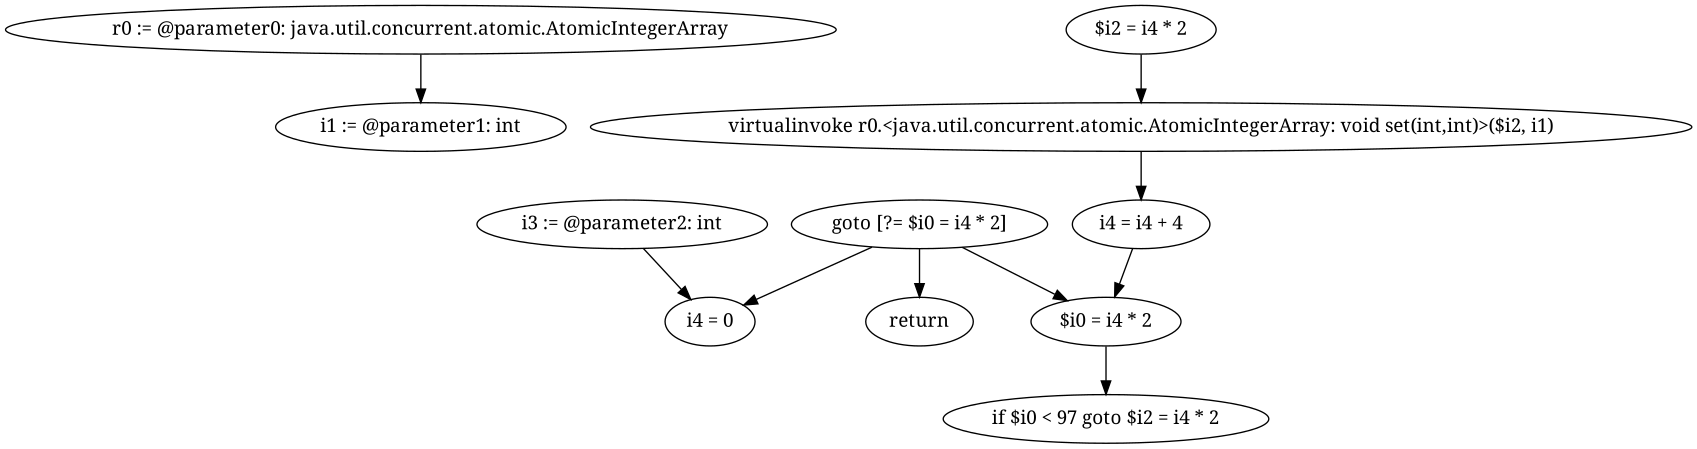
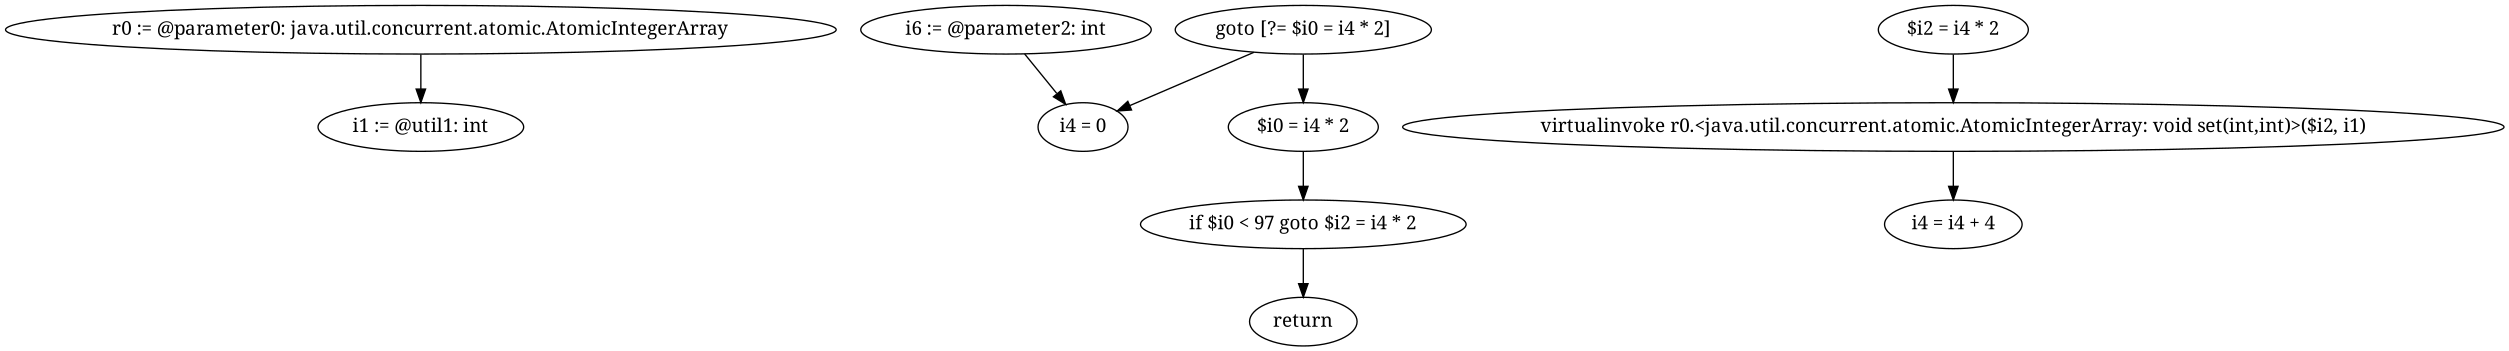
(421, 127) -> (421, 127)
(622, 224) -> (1006, 30)
(920, 266) -> (1303, 266)
(1126, 266) -> none
